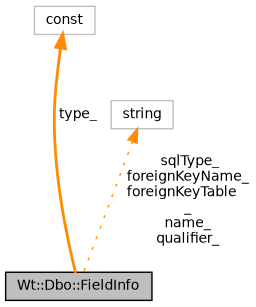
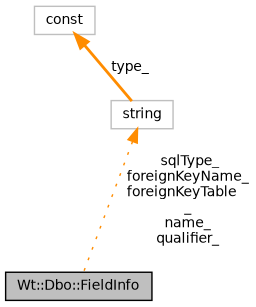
(56, 161) -> (108, 73)
